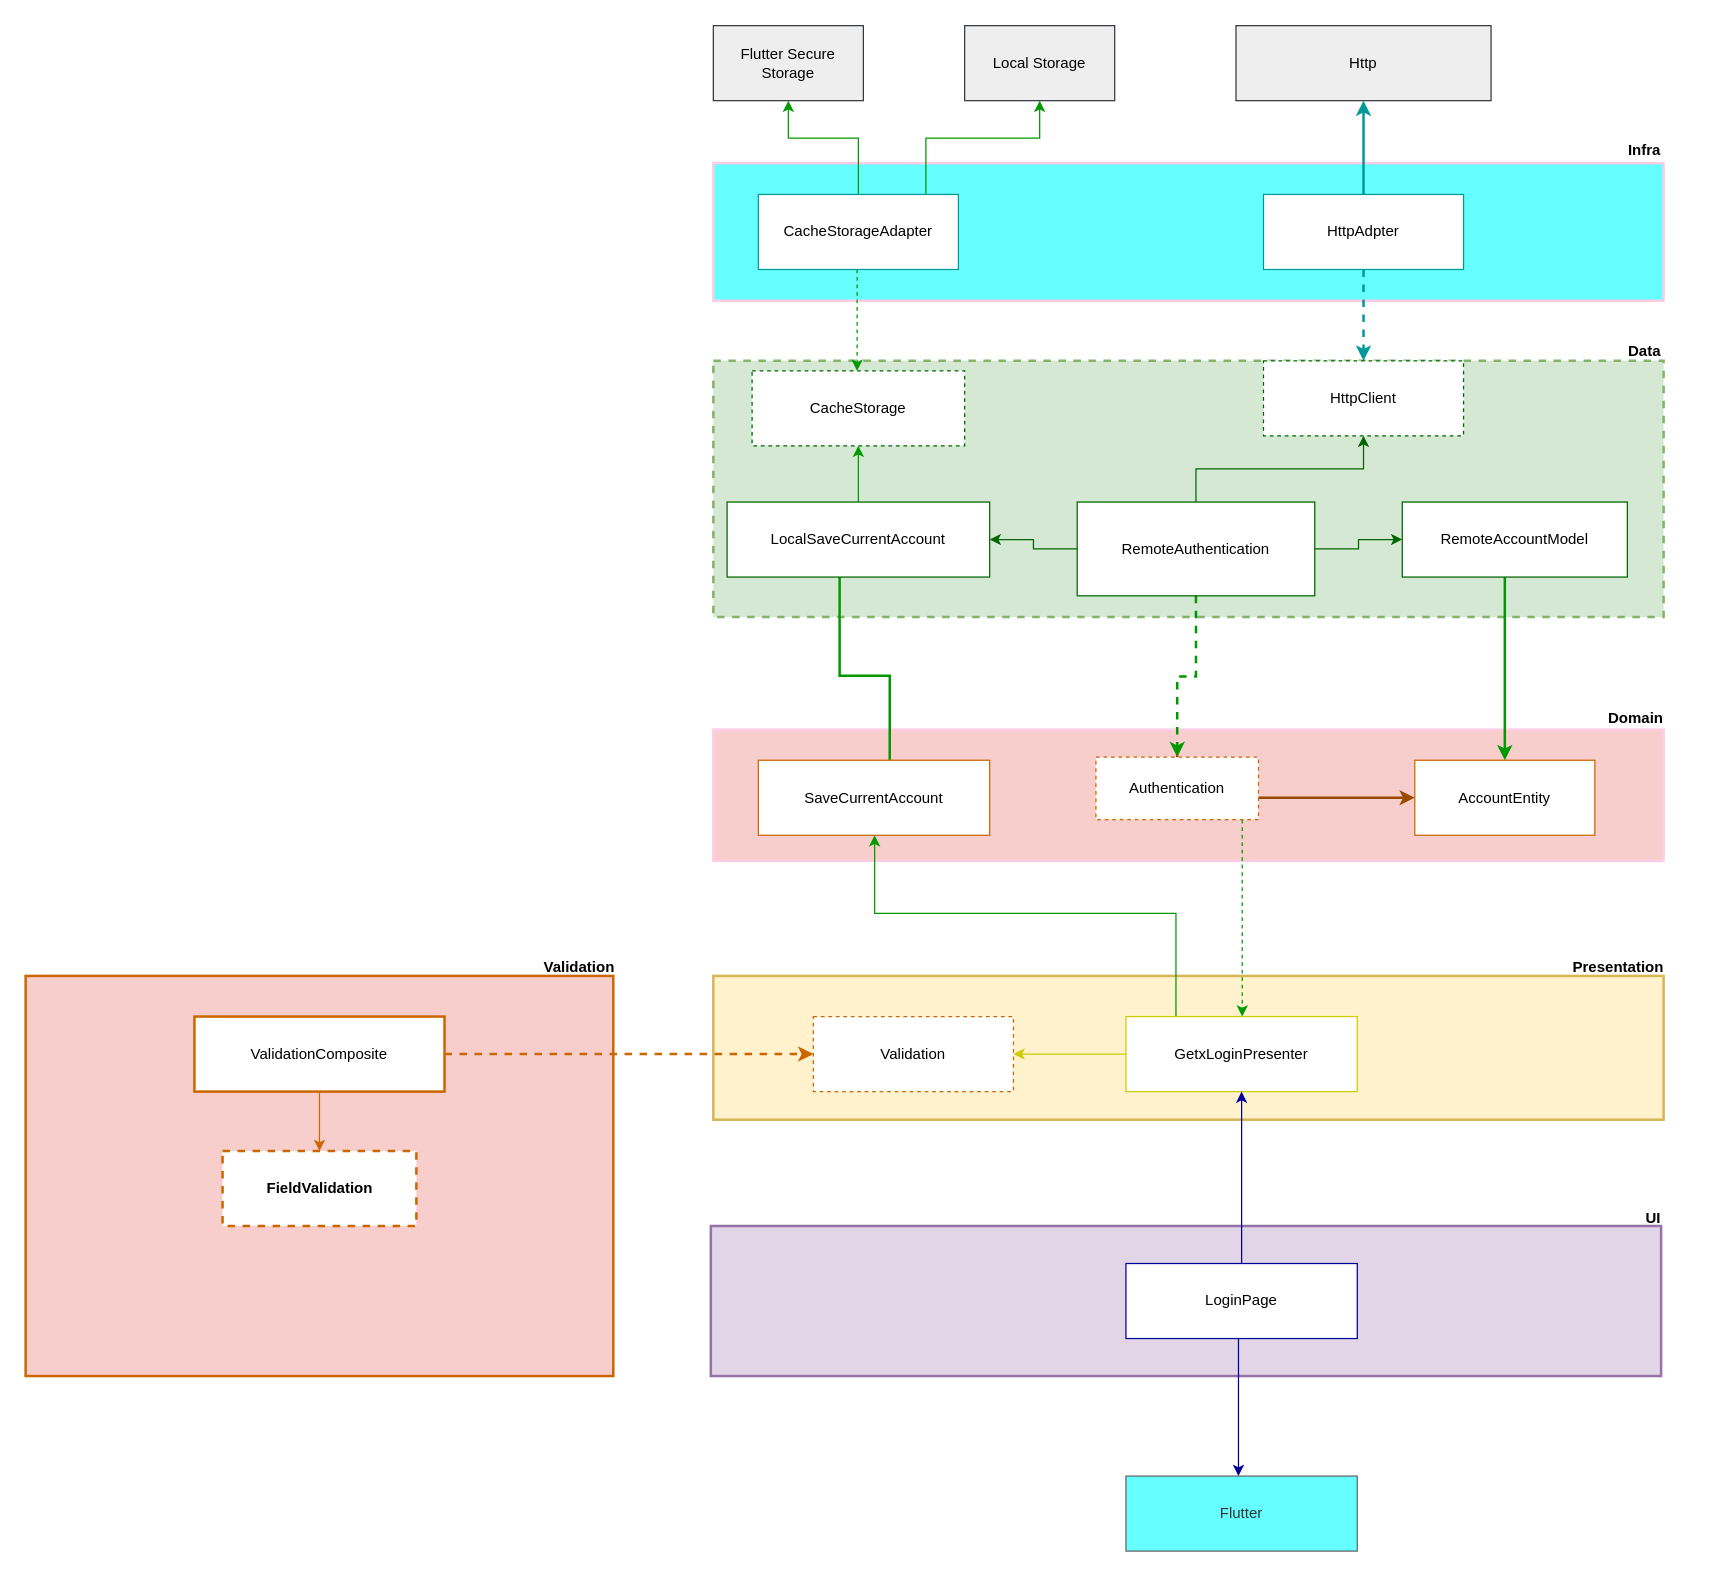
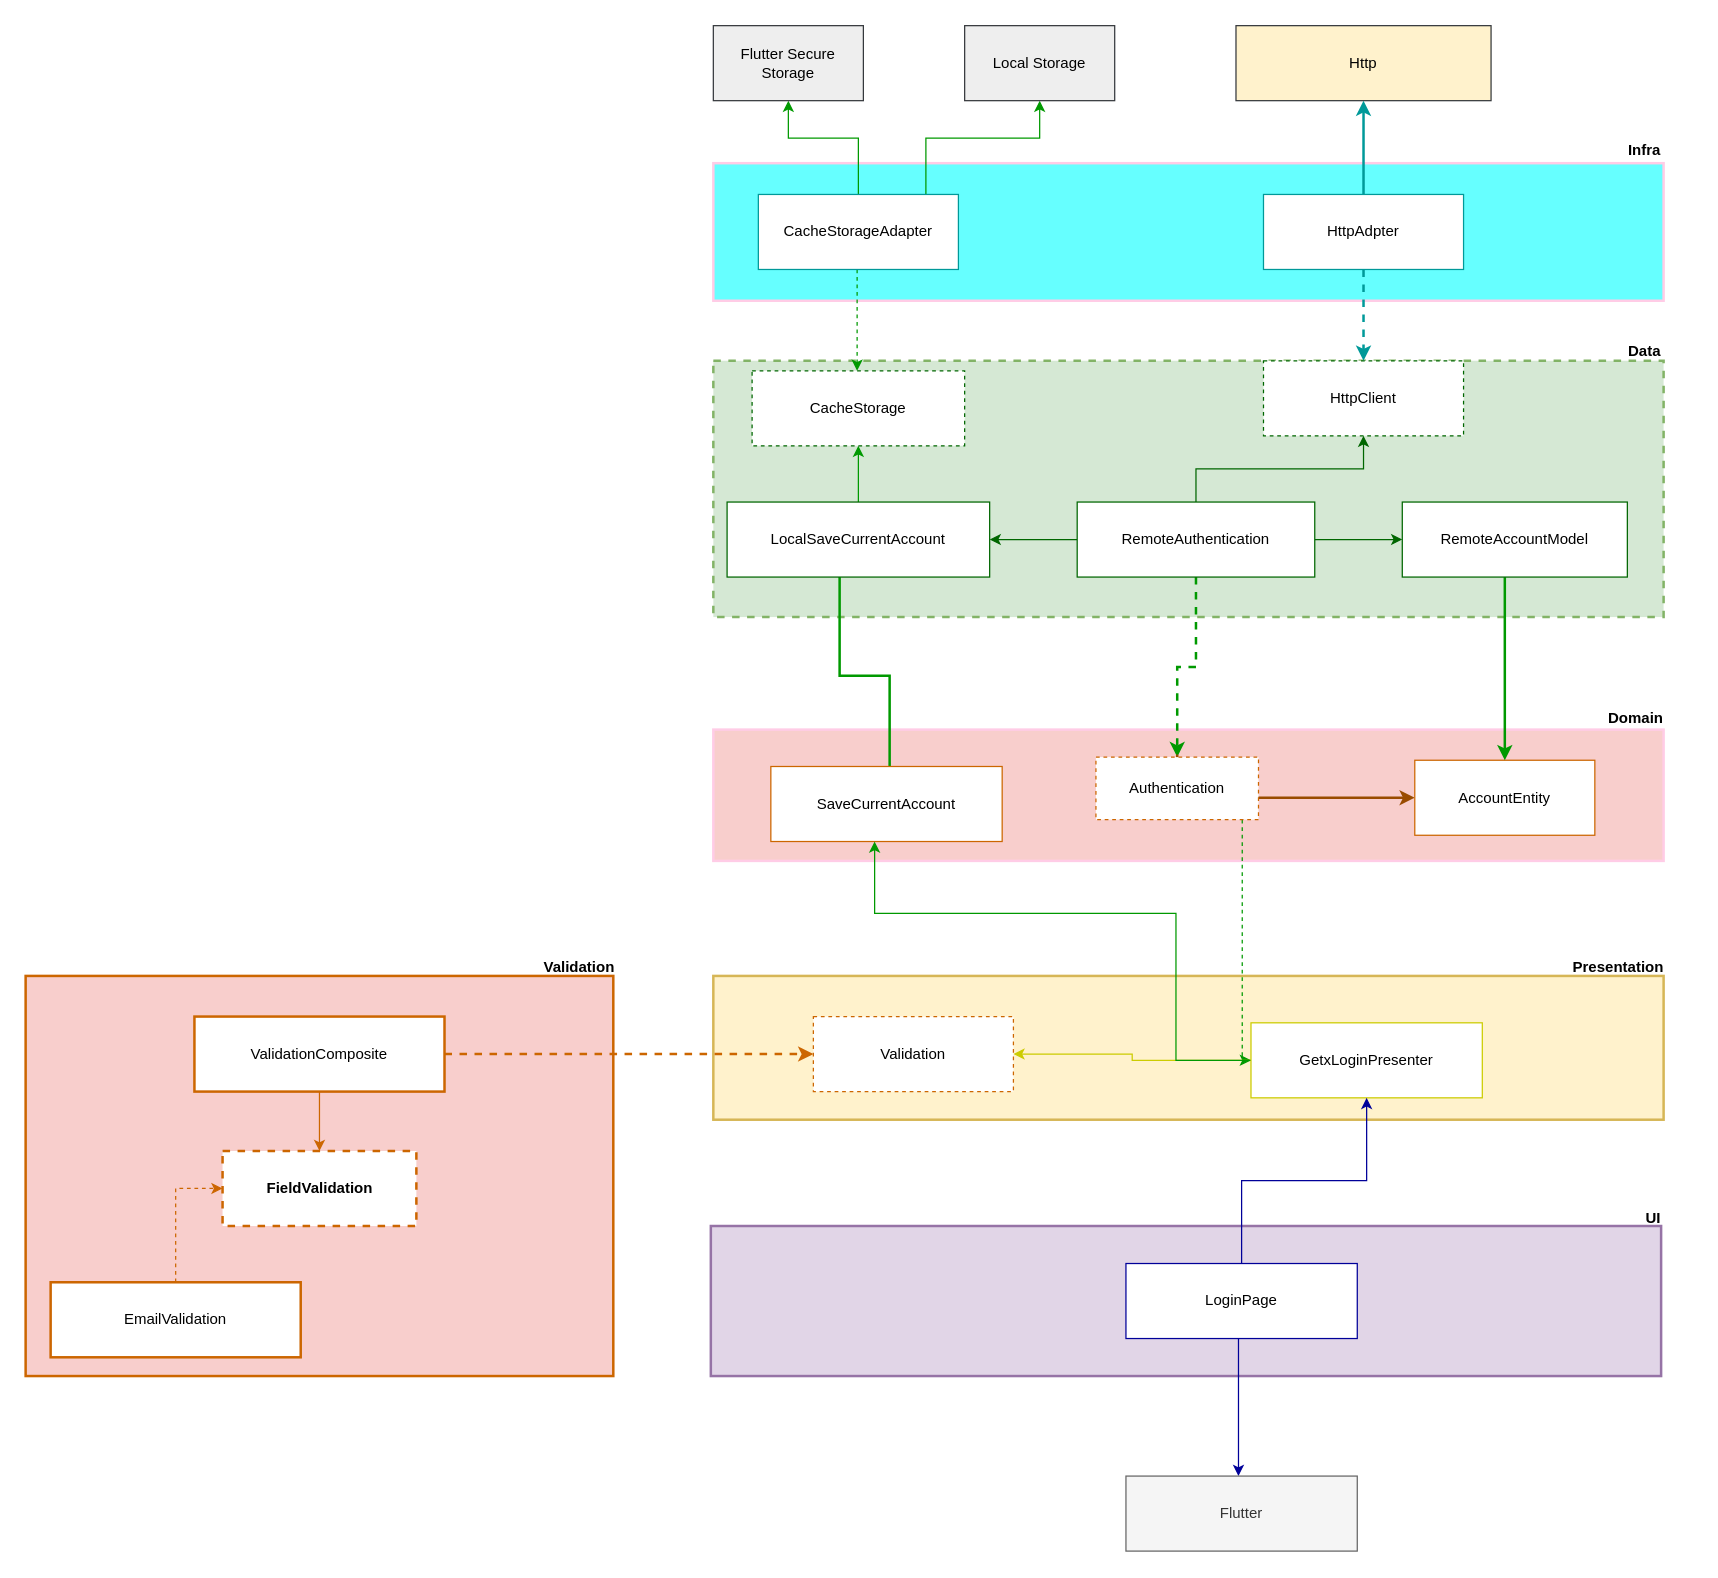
(1363, 63) -> (1363, 63)
(1196, 549) -> (1196, 539)
(874, 798) -> (886, 804)
(1241, 1054) -> (1366, 1060)
none -> (176, 1216)
none -> (176, 1319)
(1241, 1513) -> (1241, 1513)
